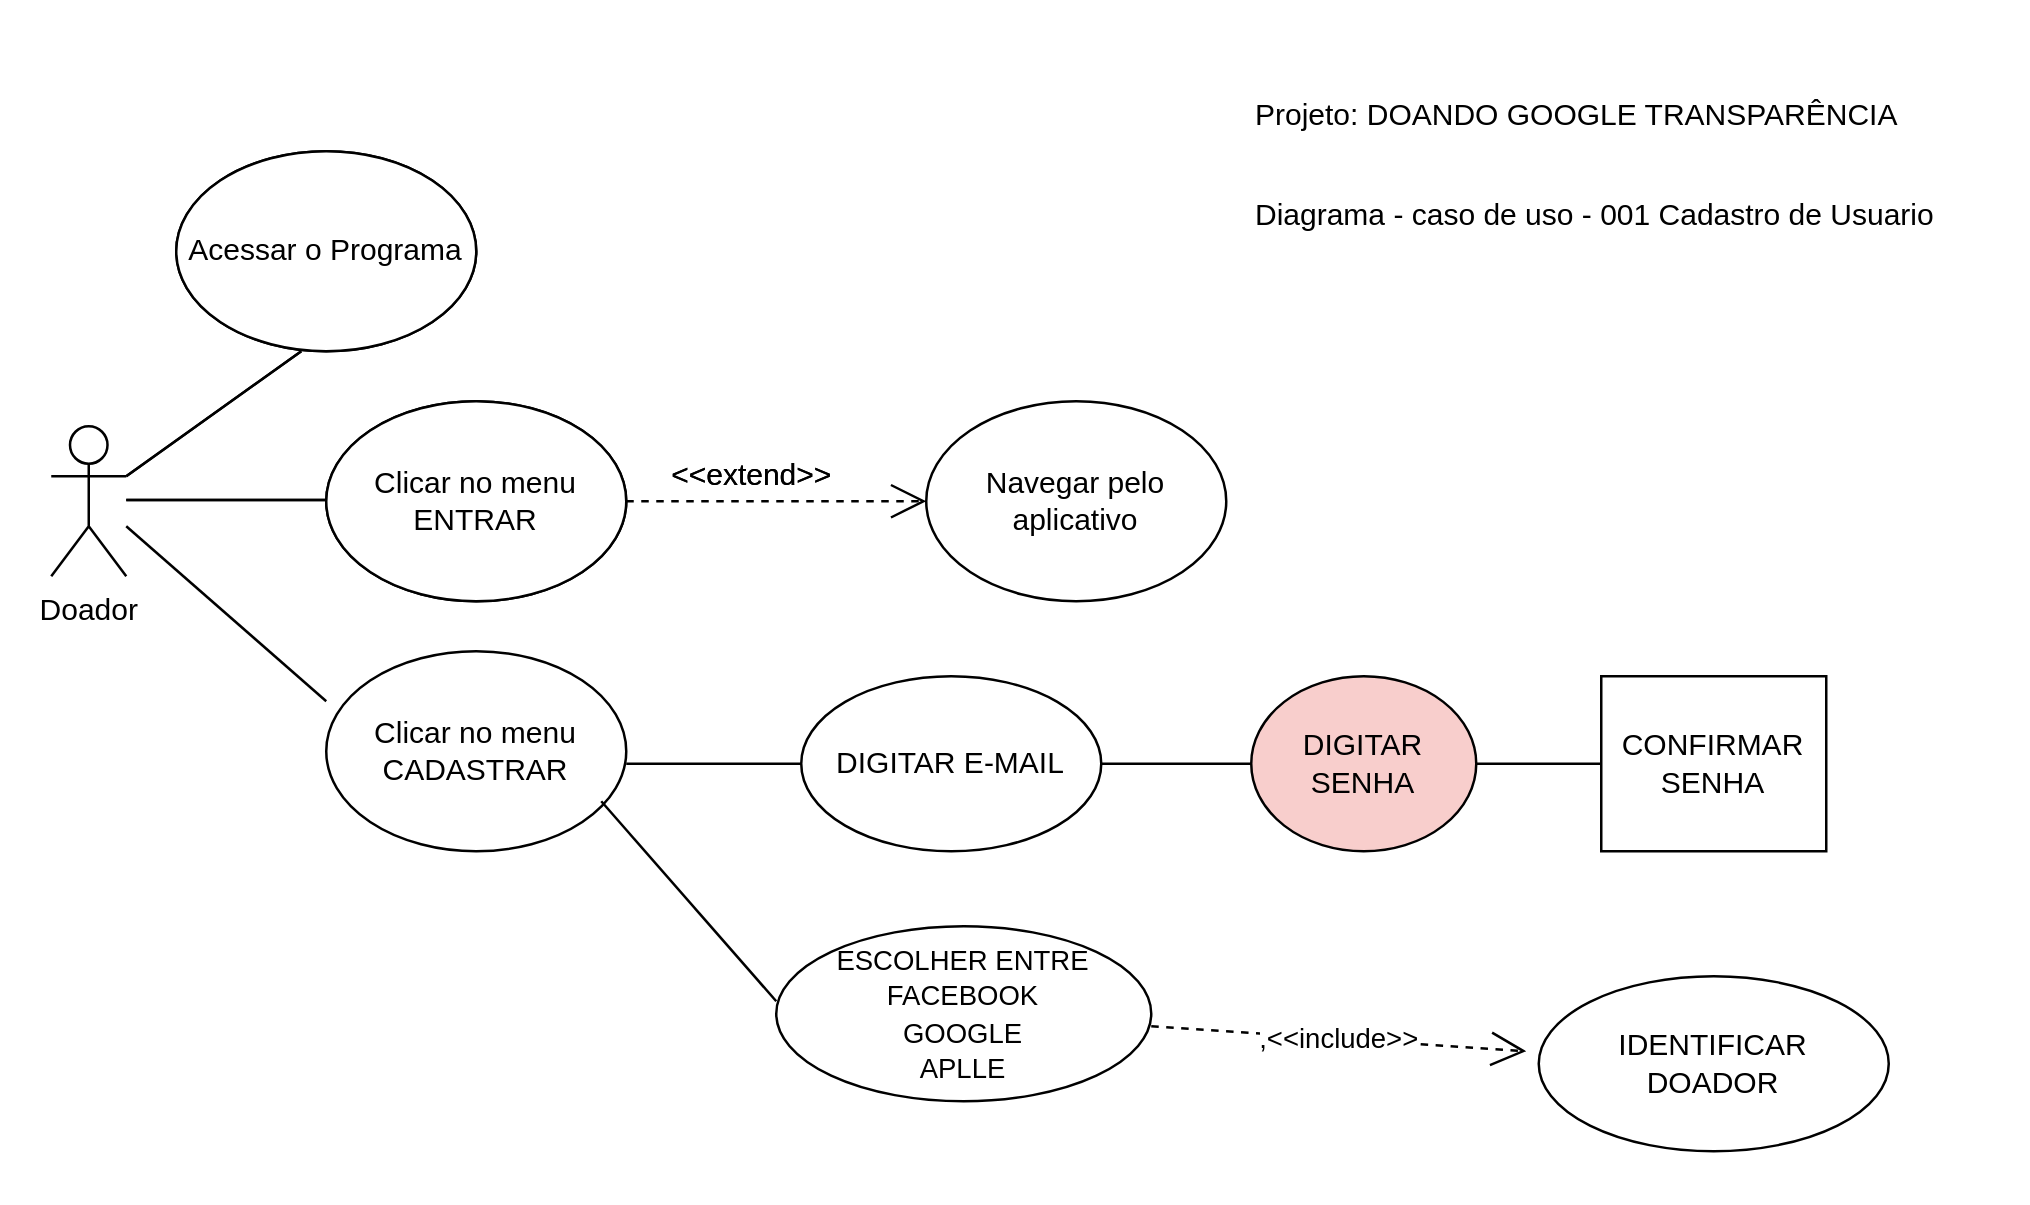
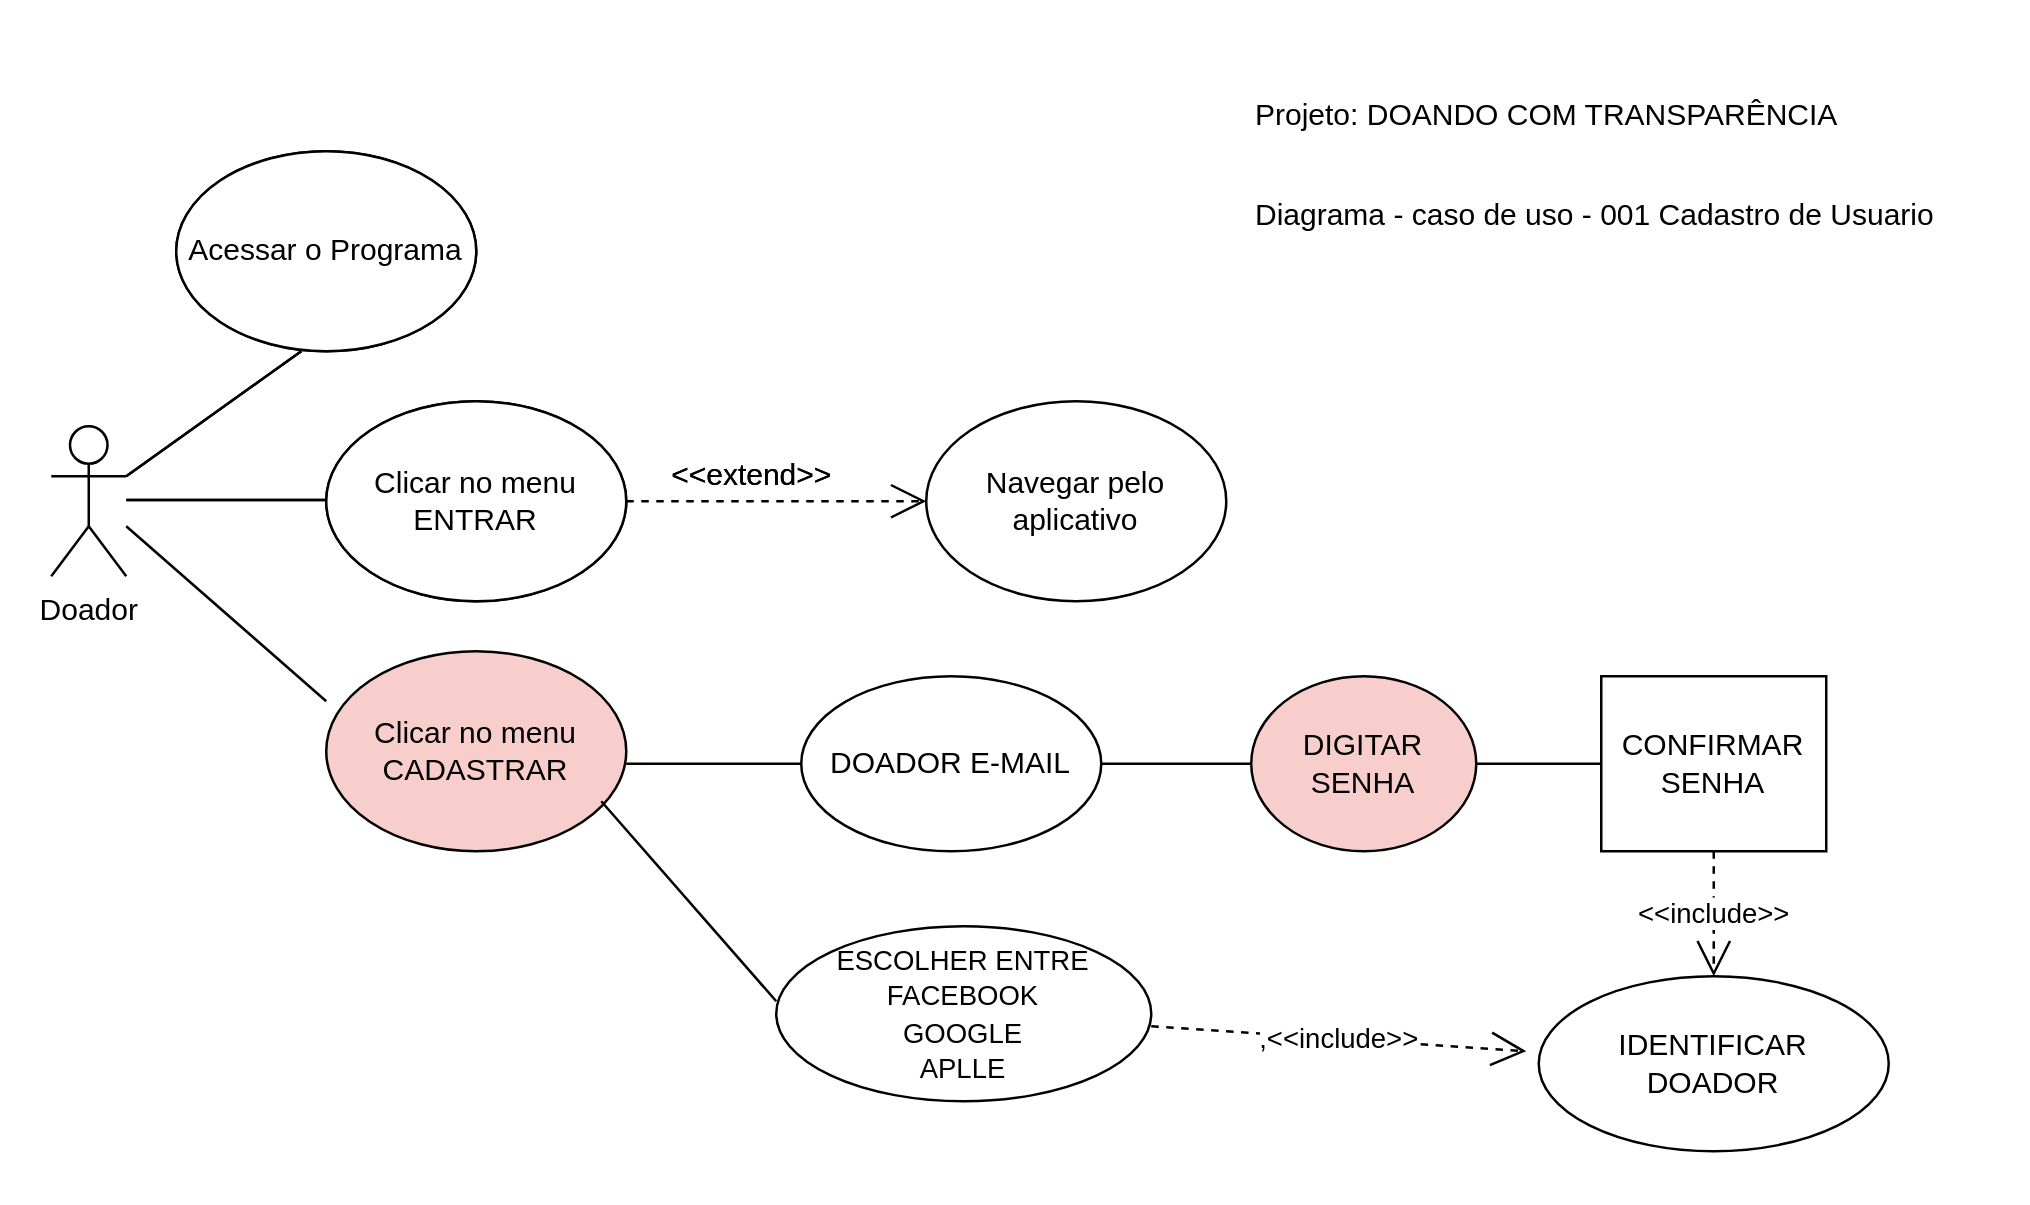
(1543, 87) -> (1518, 87)
(476, 751) -> (476, 751)
(951, 764) -> (951, 764)
none -> (1714, 939)
